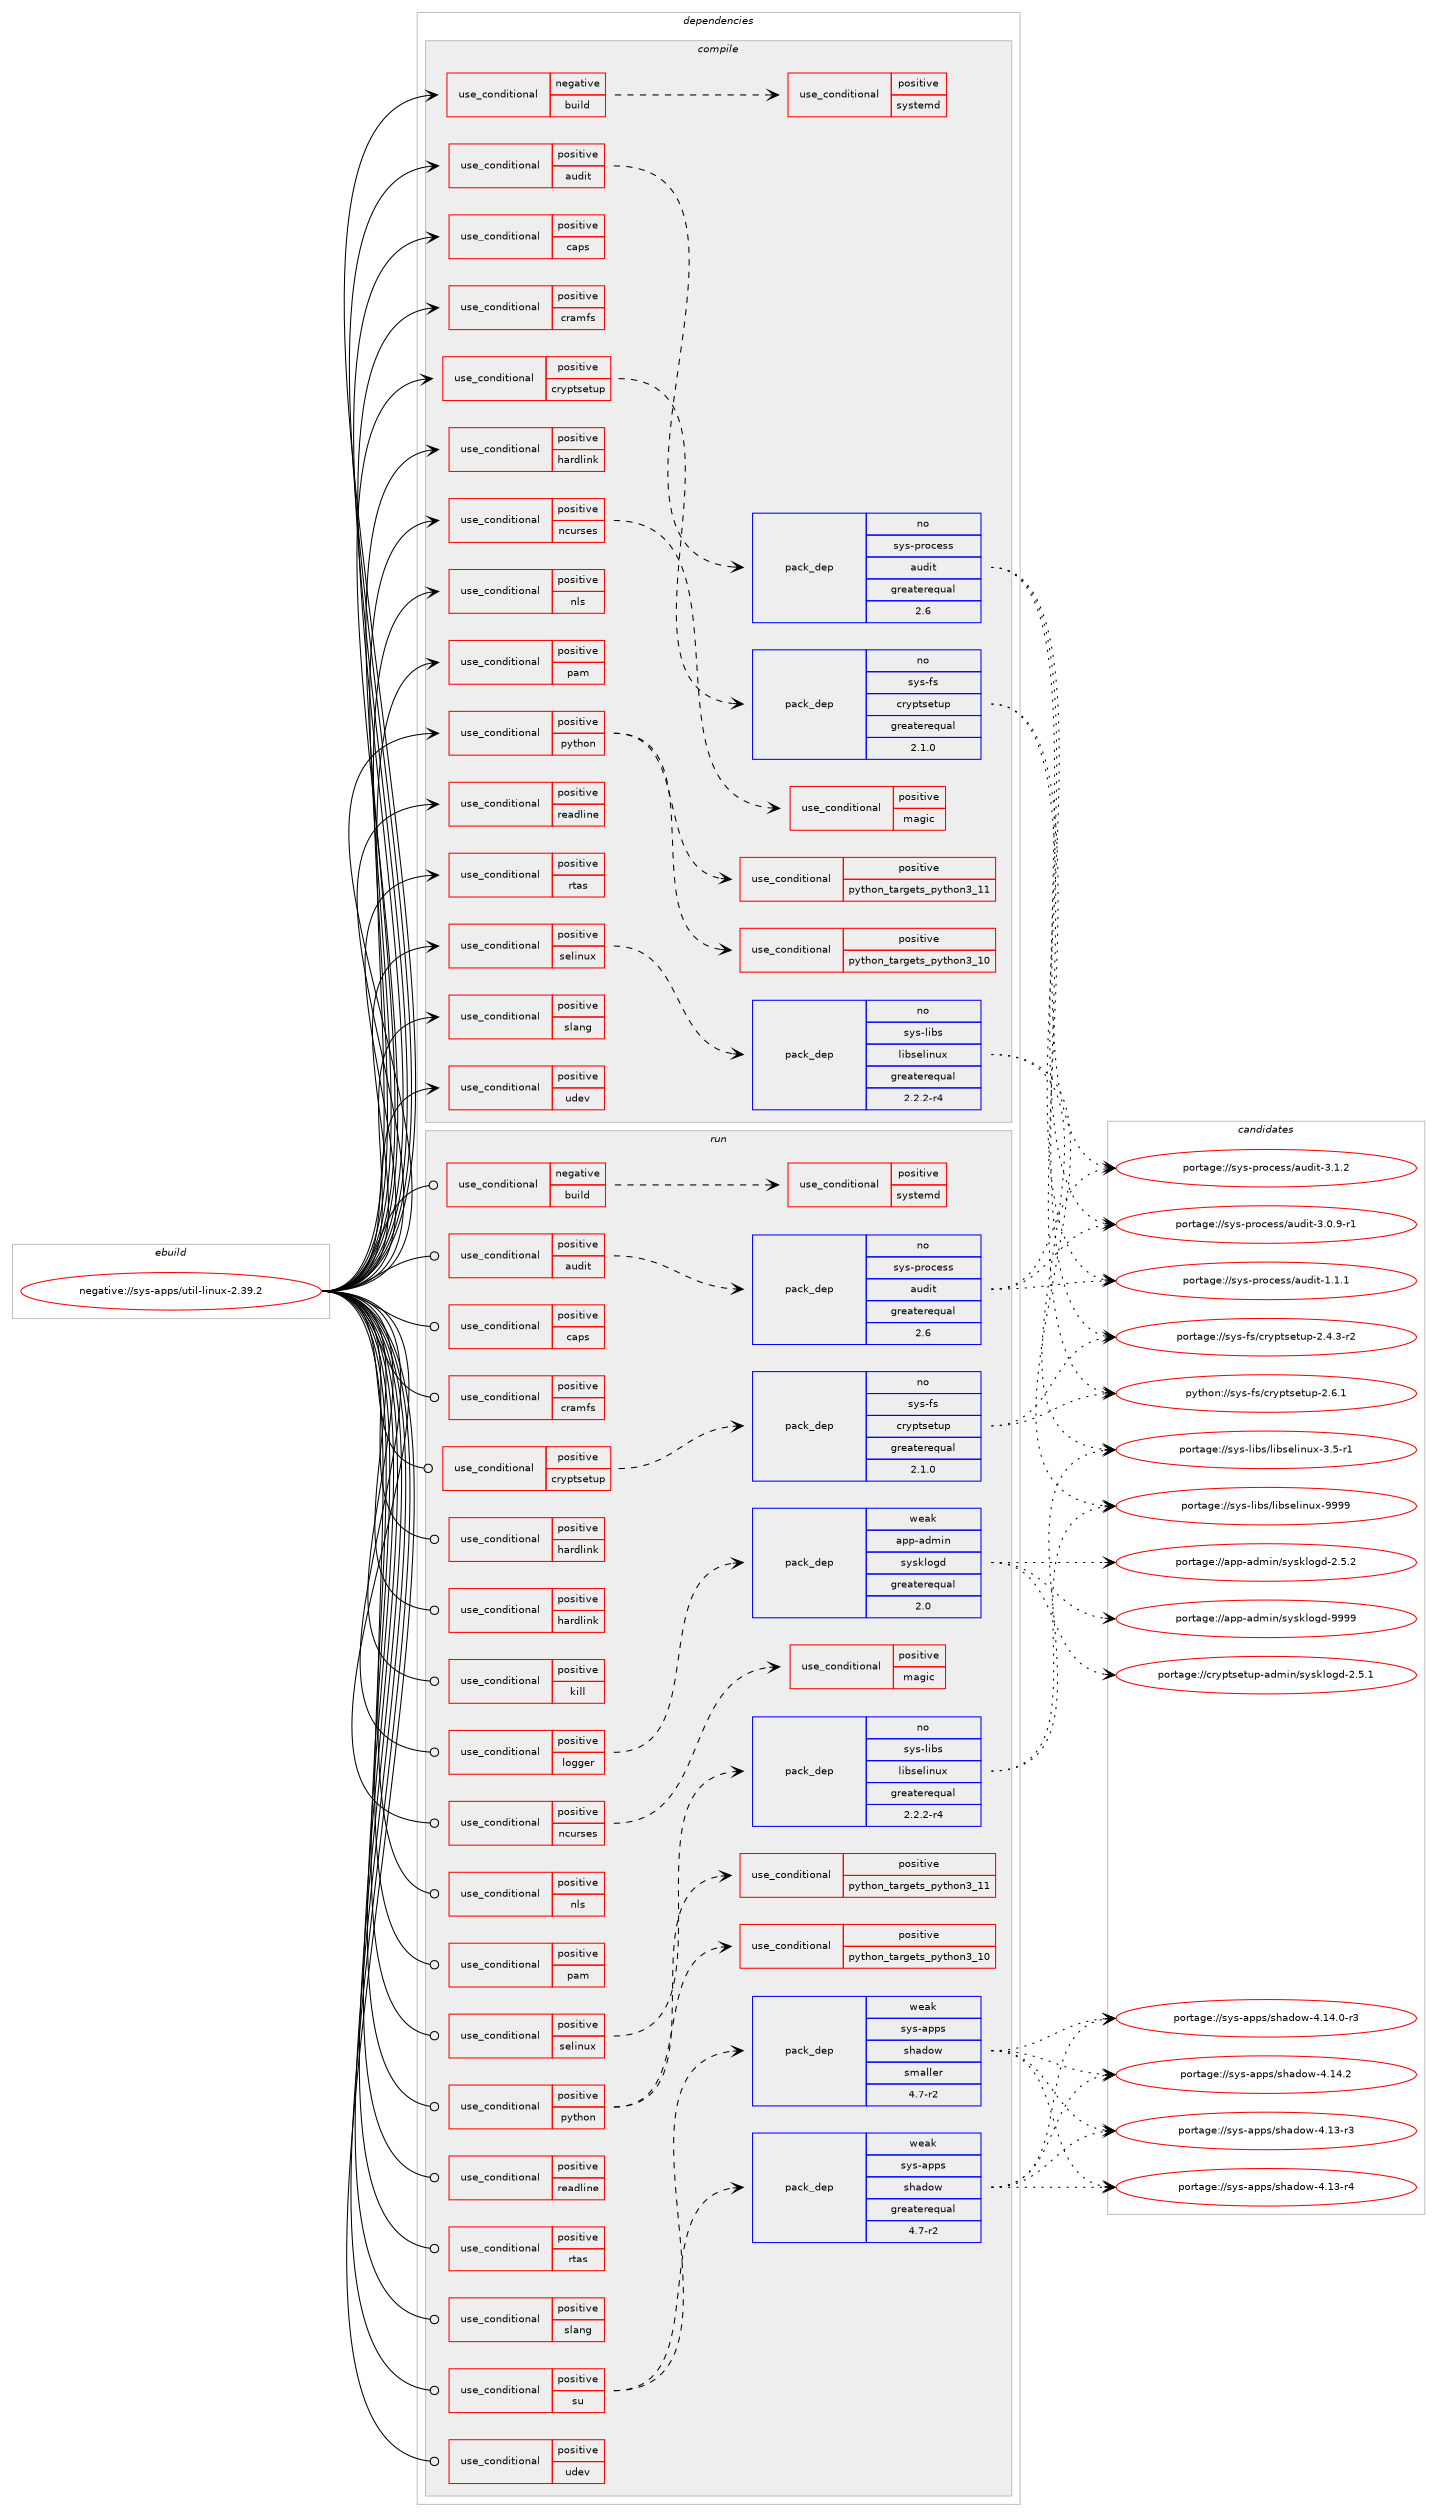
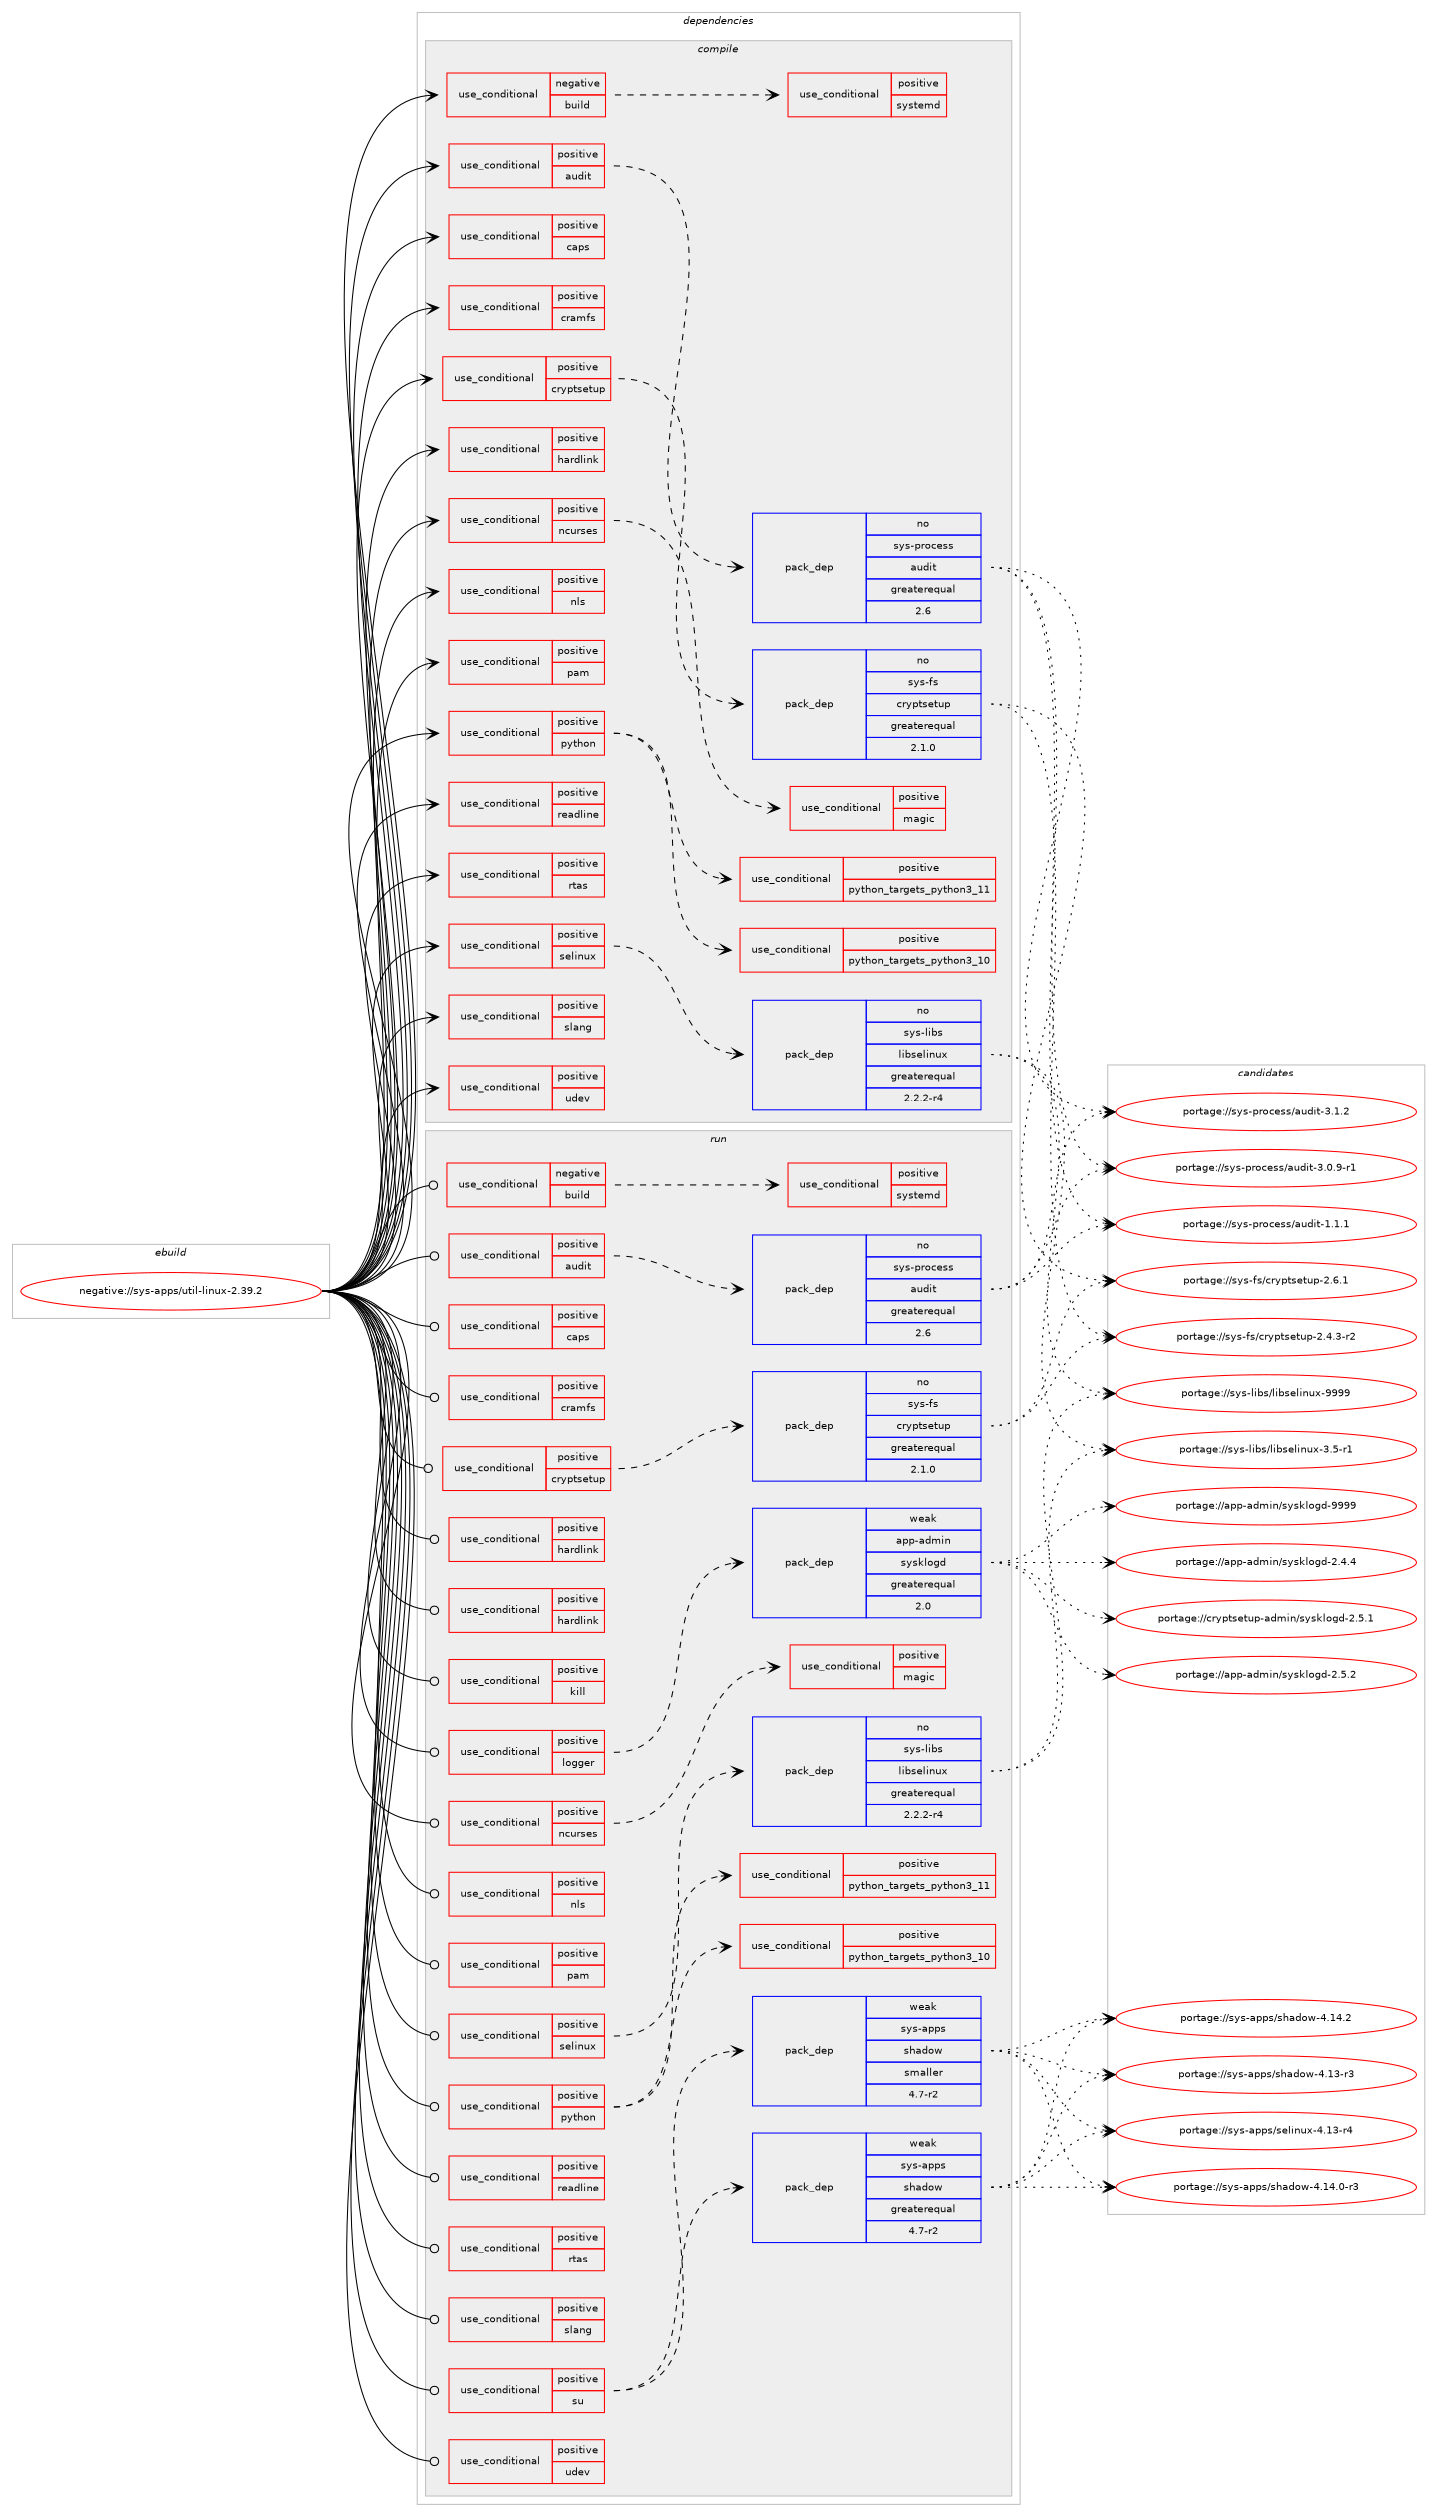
(1266, 1394) -> (1266, 1281)
none -> (1266, 1562)
(1266, 2187) -> (1266, 2131)
